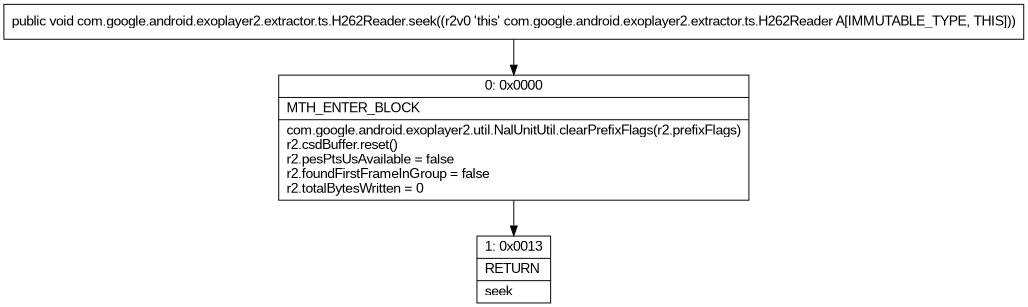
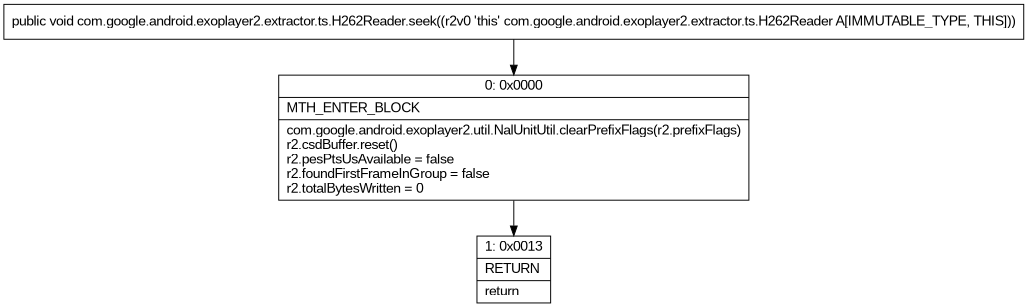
(499, 291) -> (502, 291)
